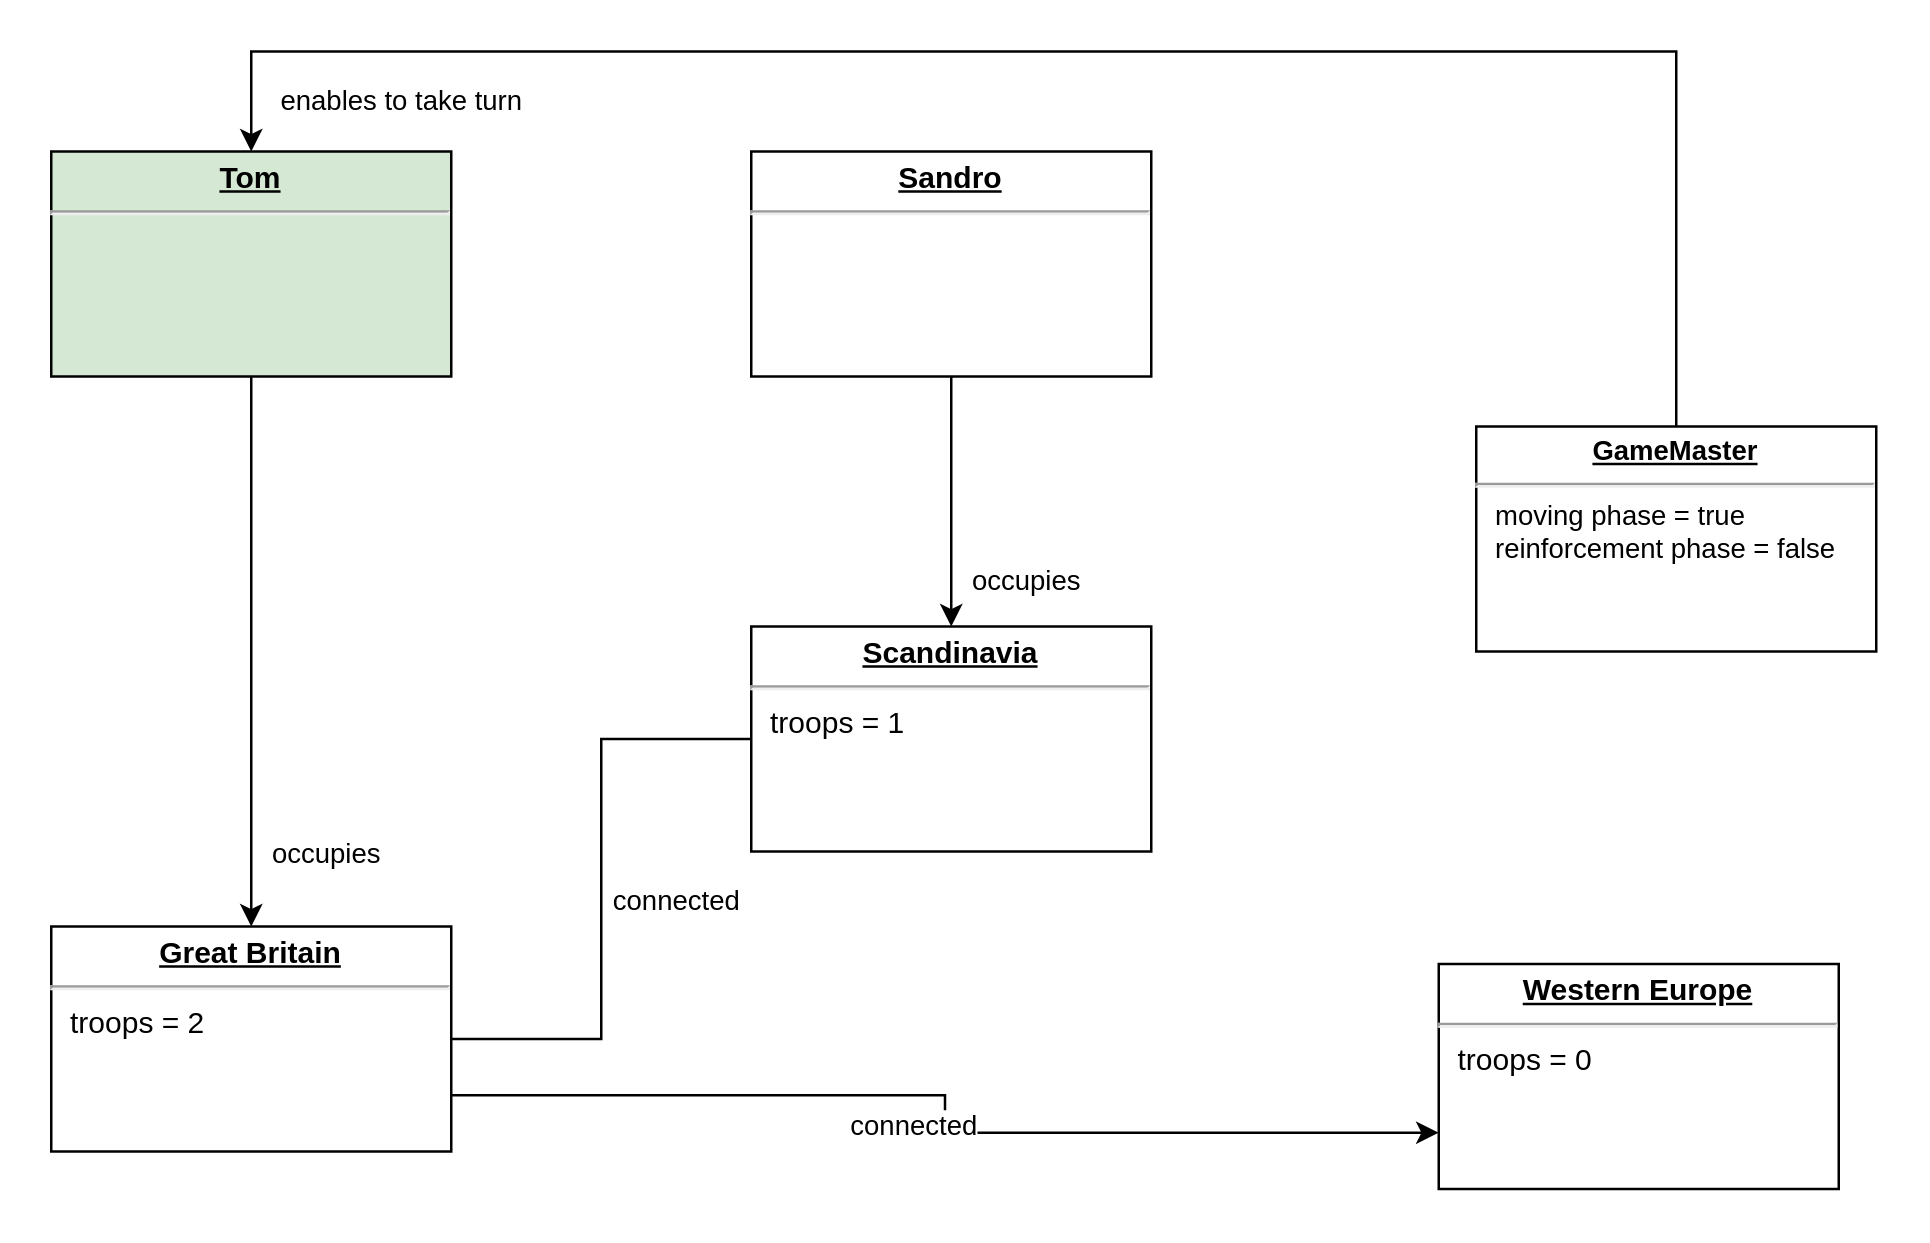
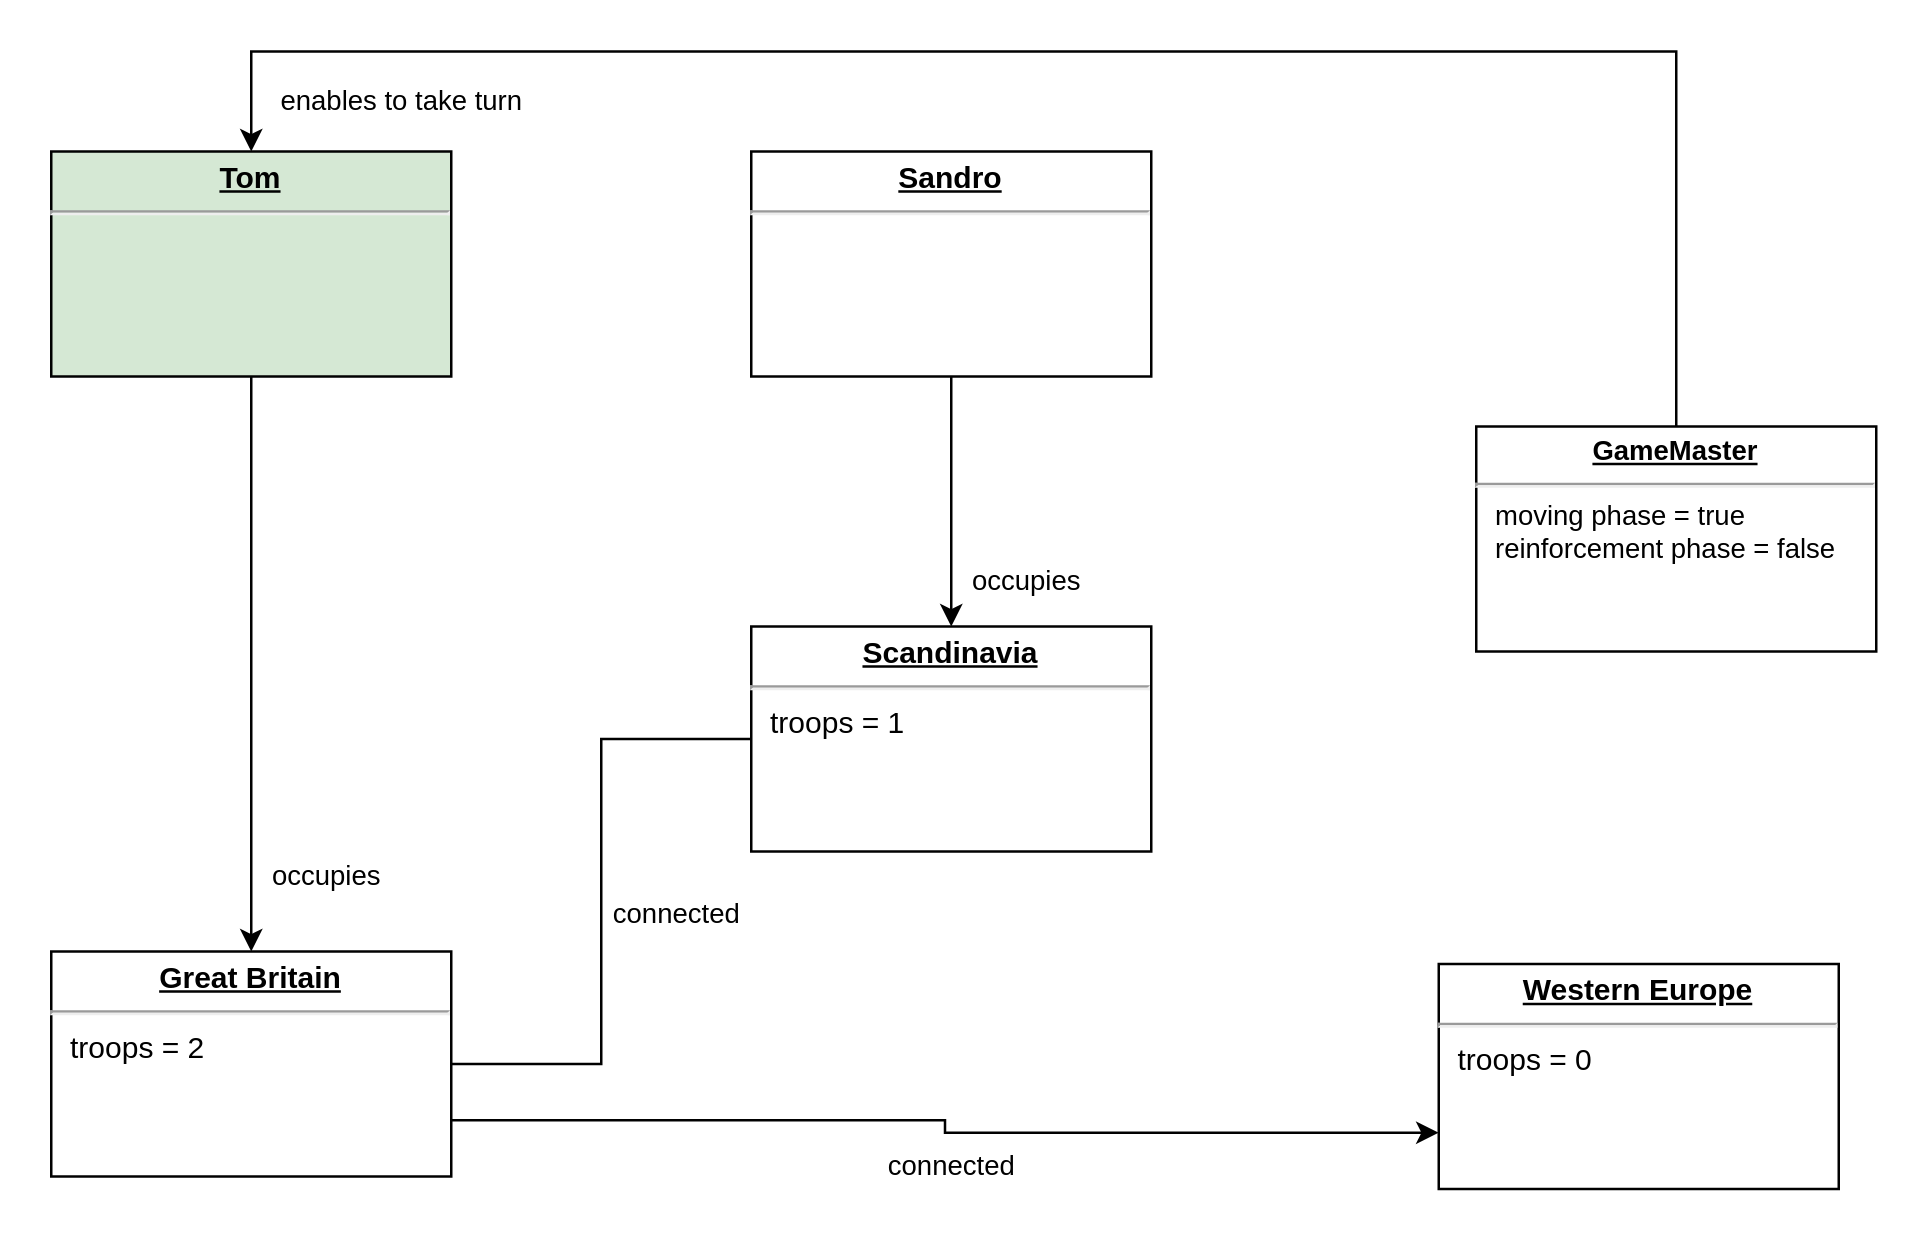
(251, 1039) -> (251, 1064)
